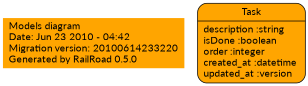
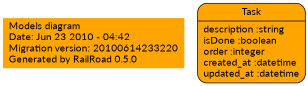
(248, 74) -> (251, 74)
